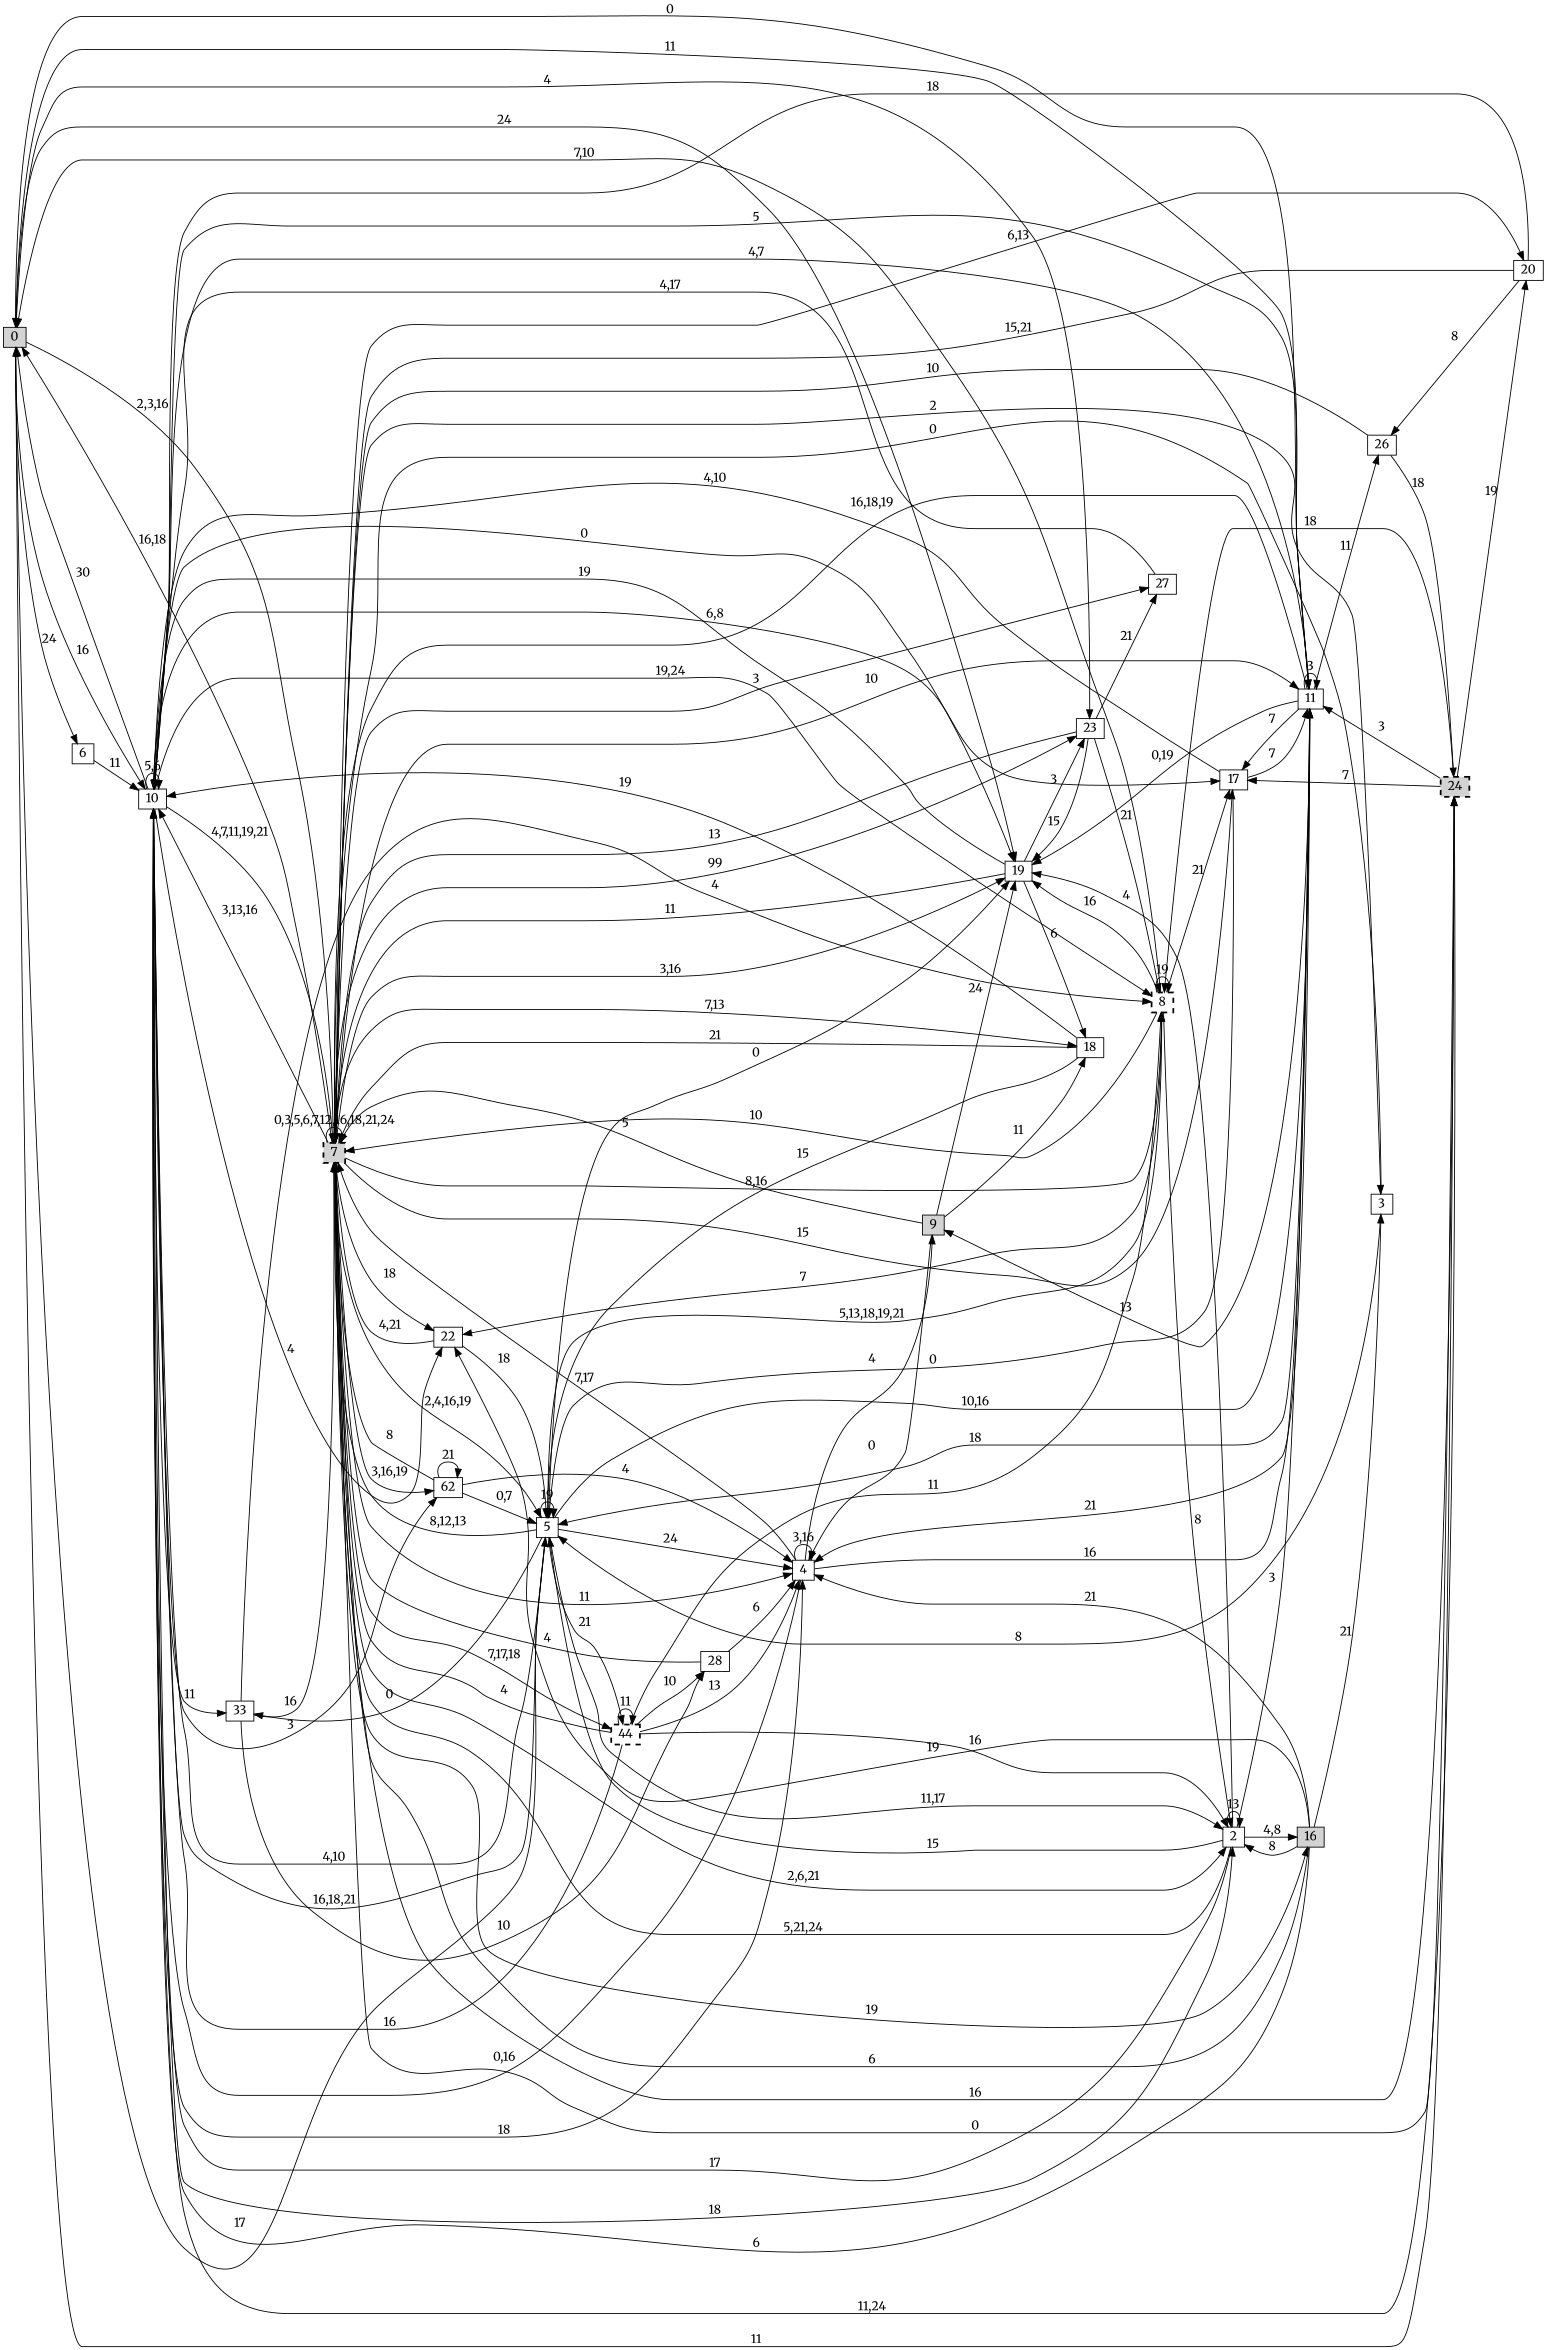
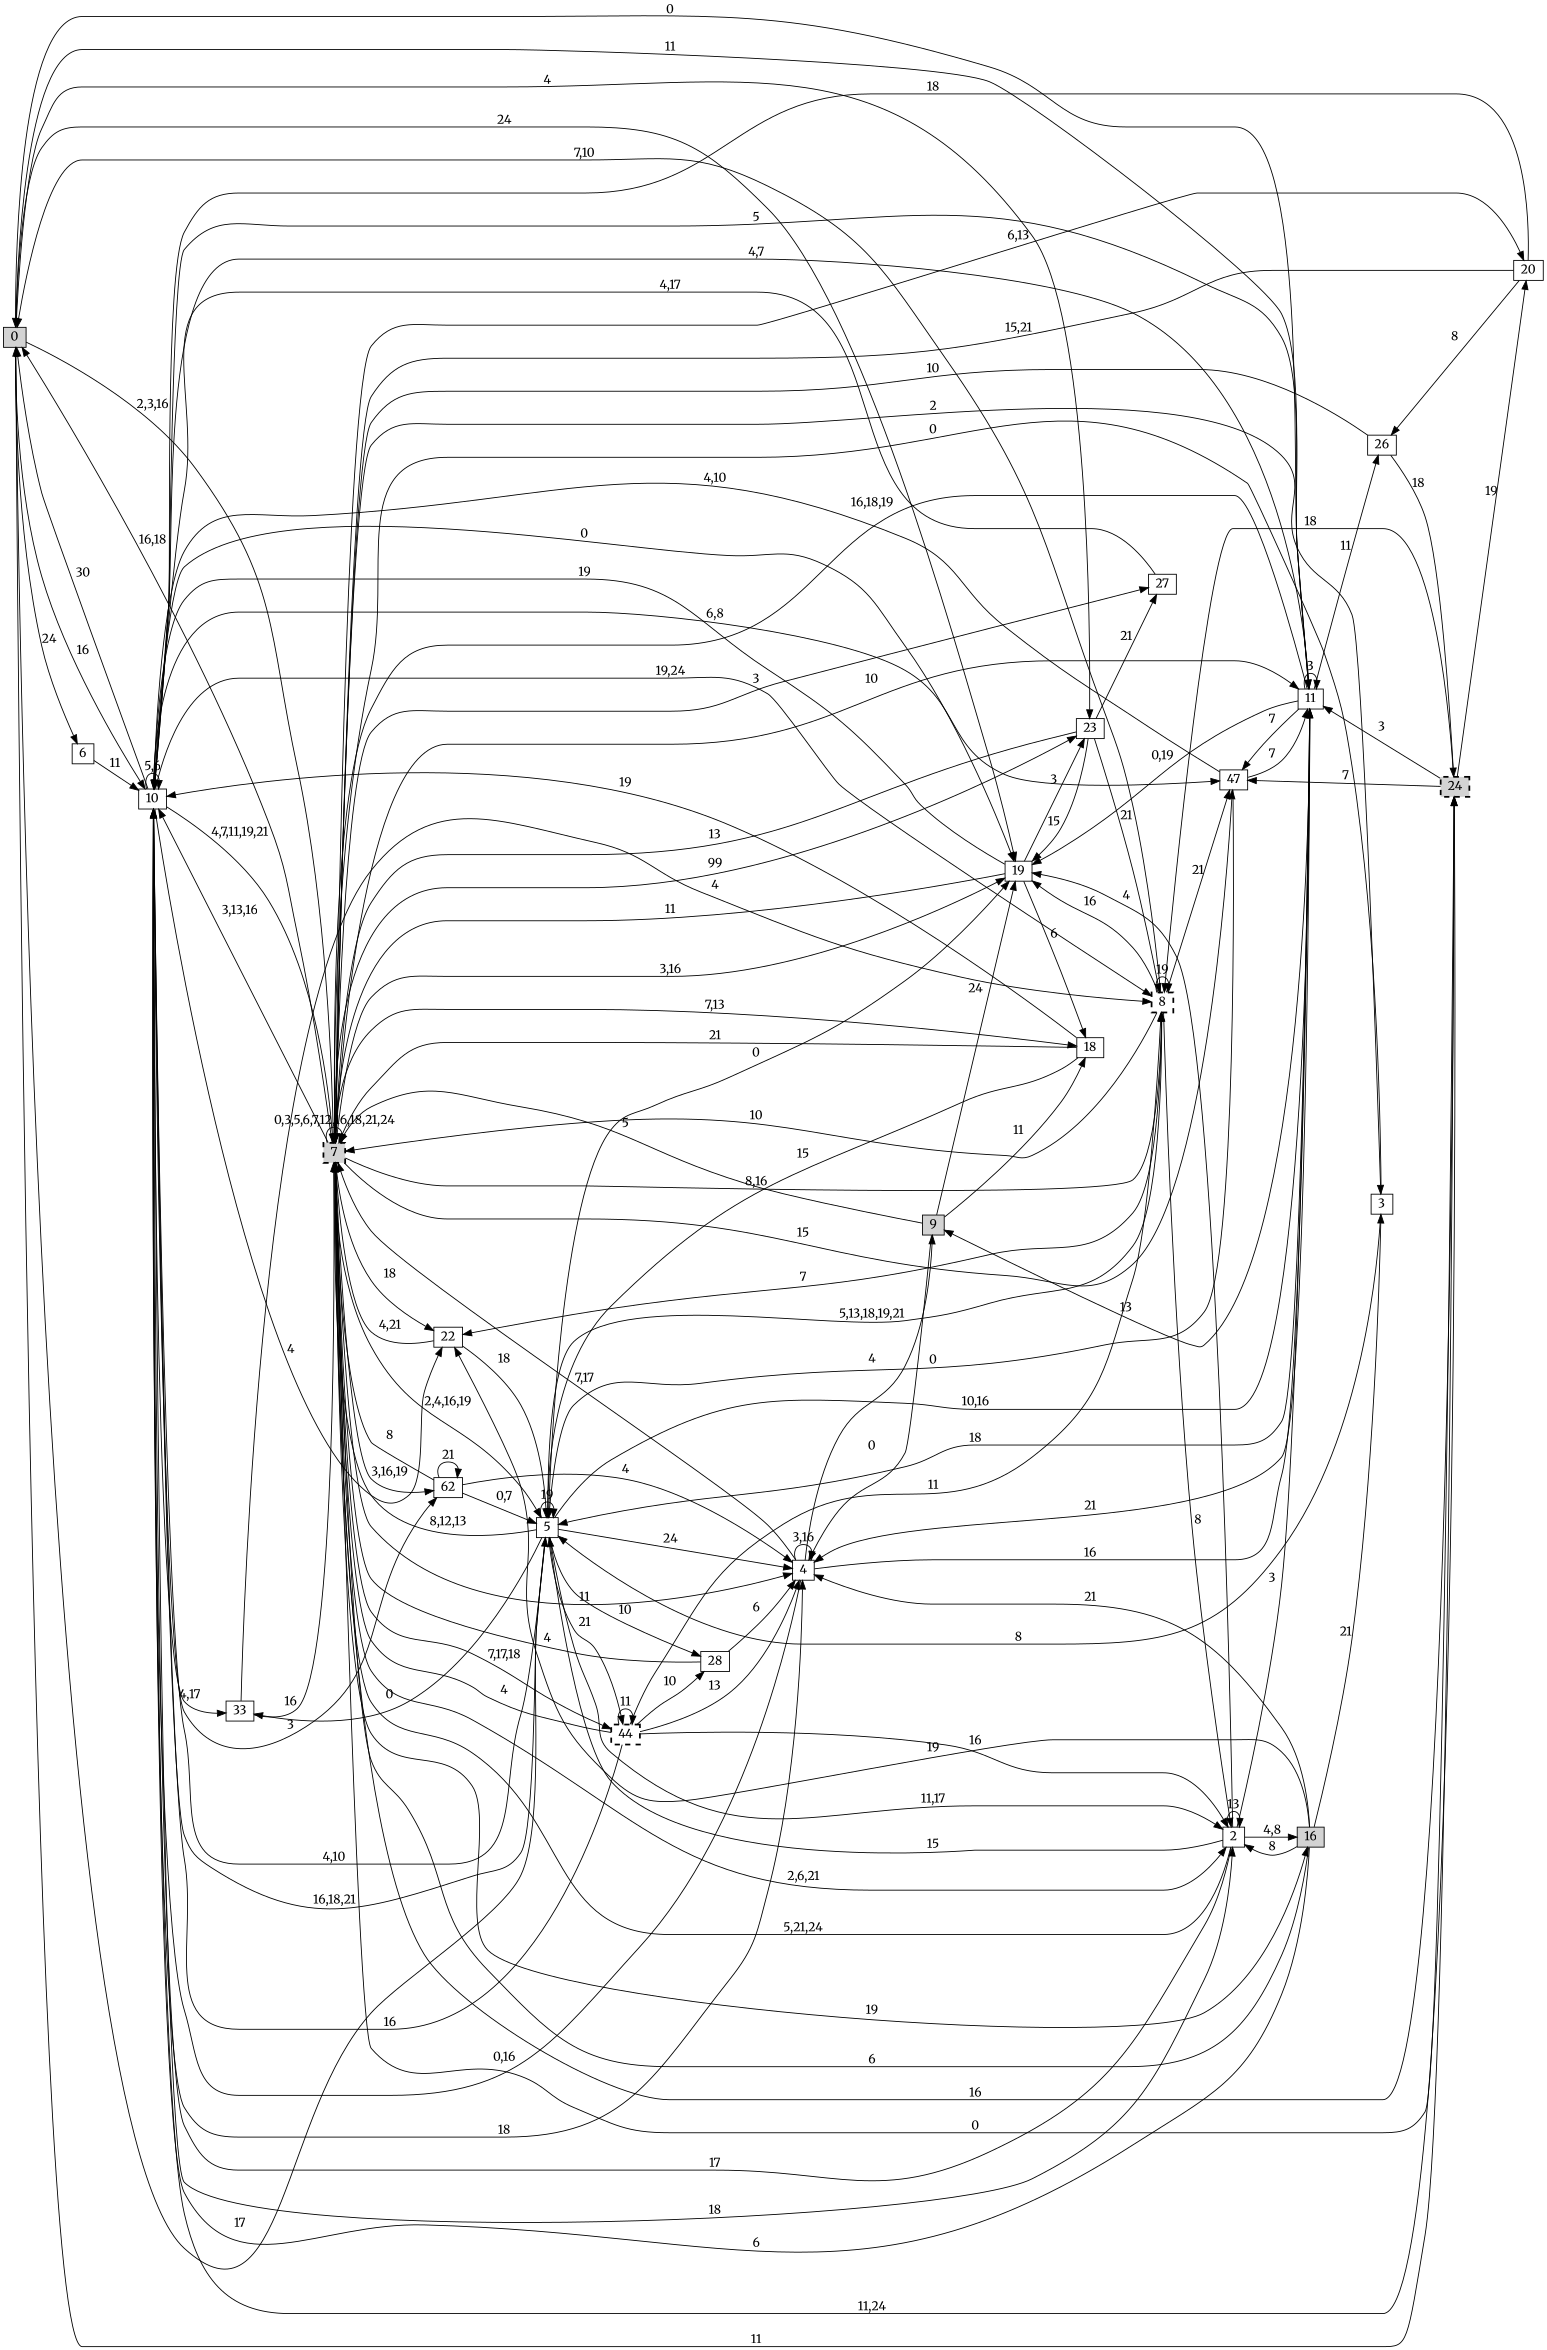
(1234, 780) -> (1234, 780)
(190, 1695) -> (190, 1695)
(467, 1954) -> (604, 1613)
